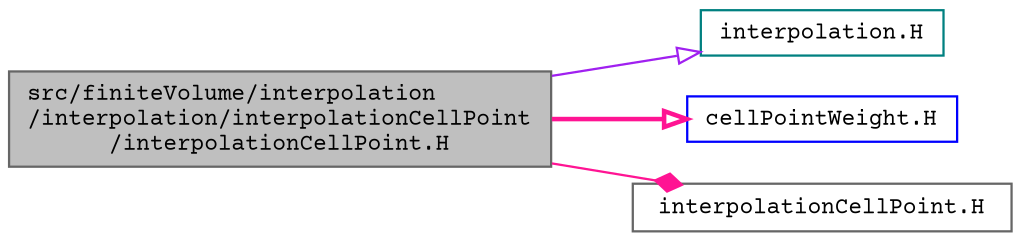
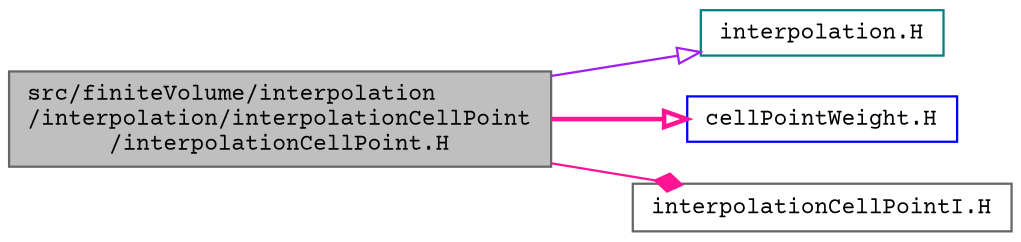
(822, 208) -> (822, 208)
